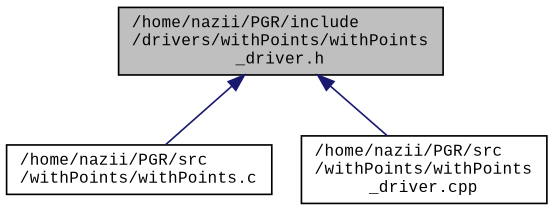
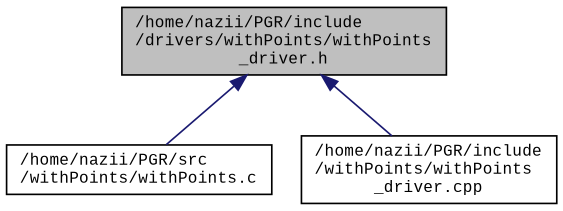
(424, 170) -> (429, 170)
